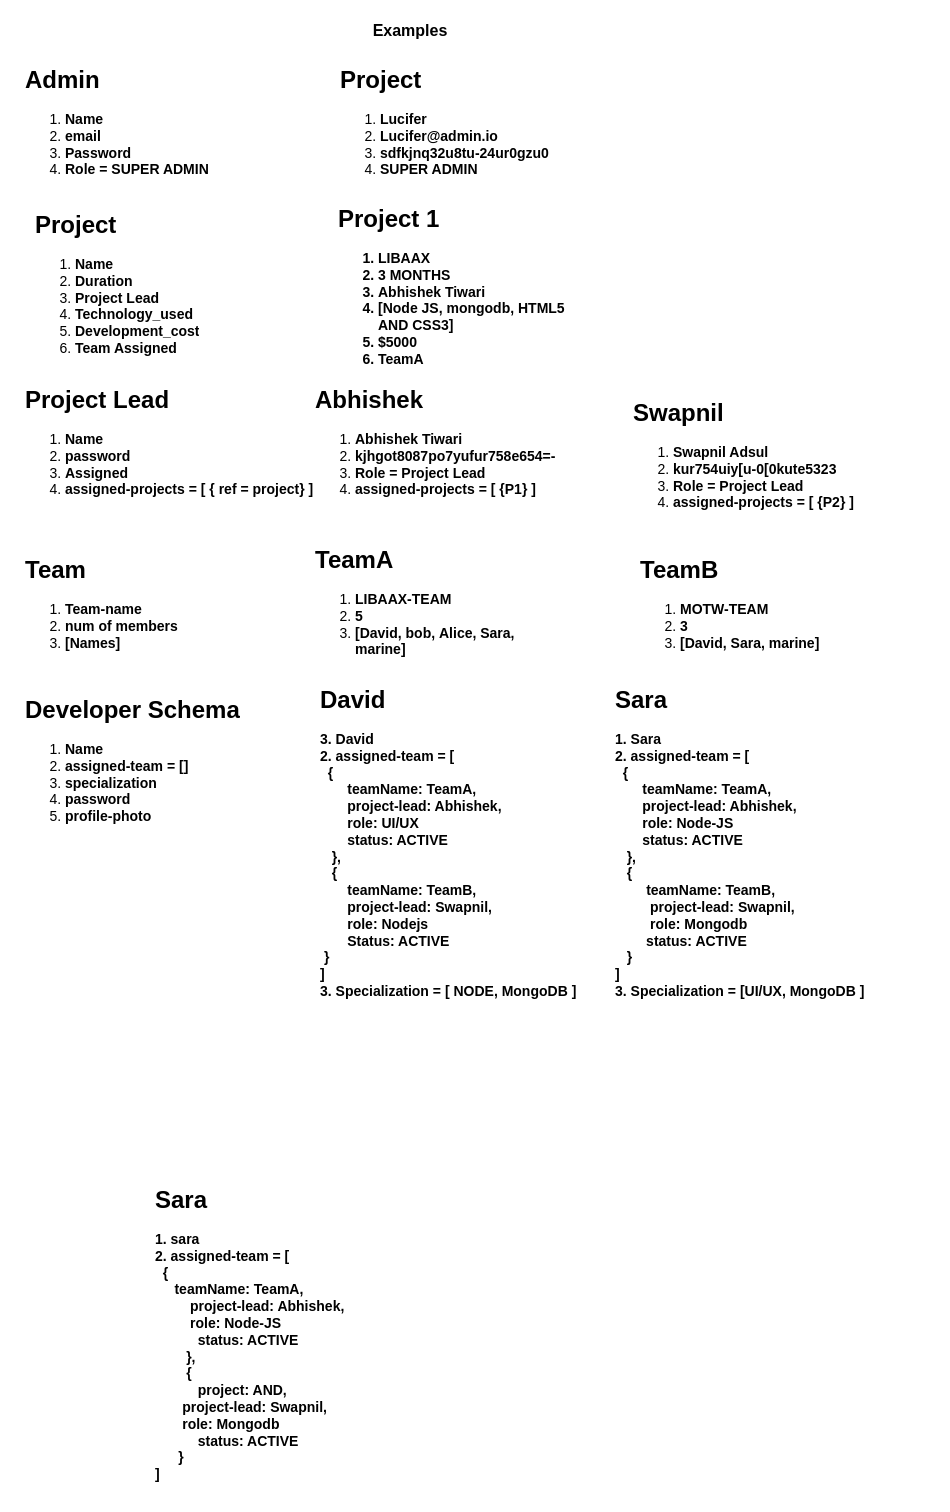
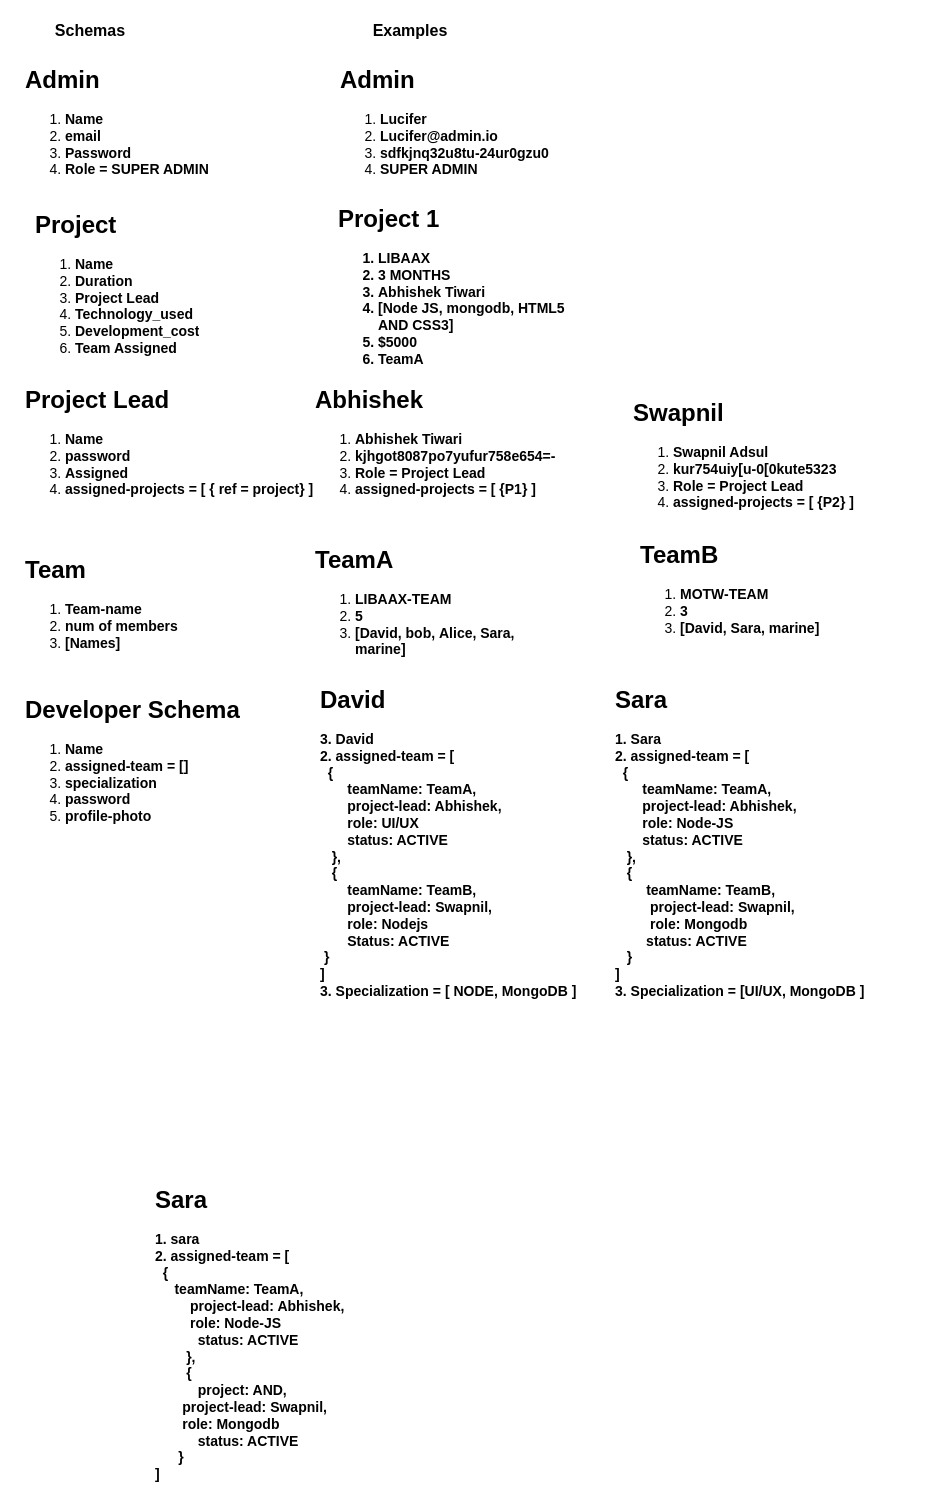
none -> (91, 31)
(418, 87) -> (418, 87)
(756, 611) -> (756, 596)
